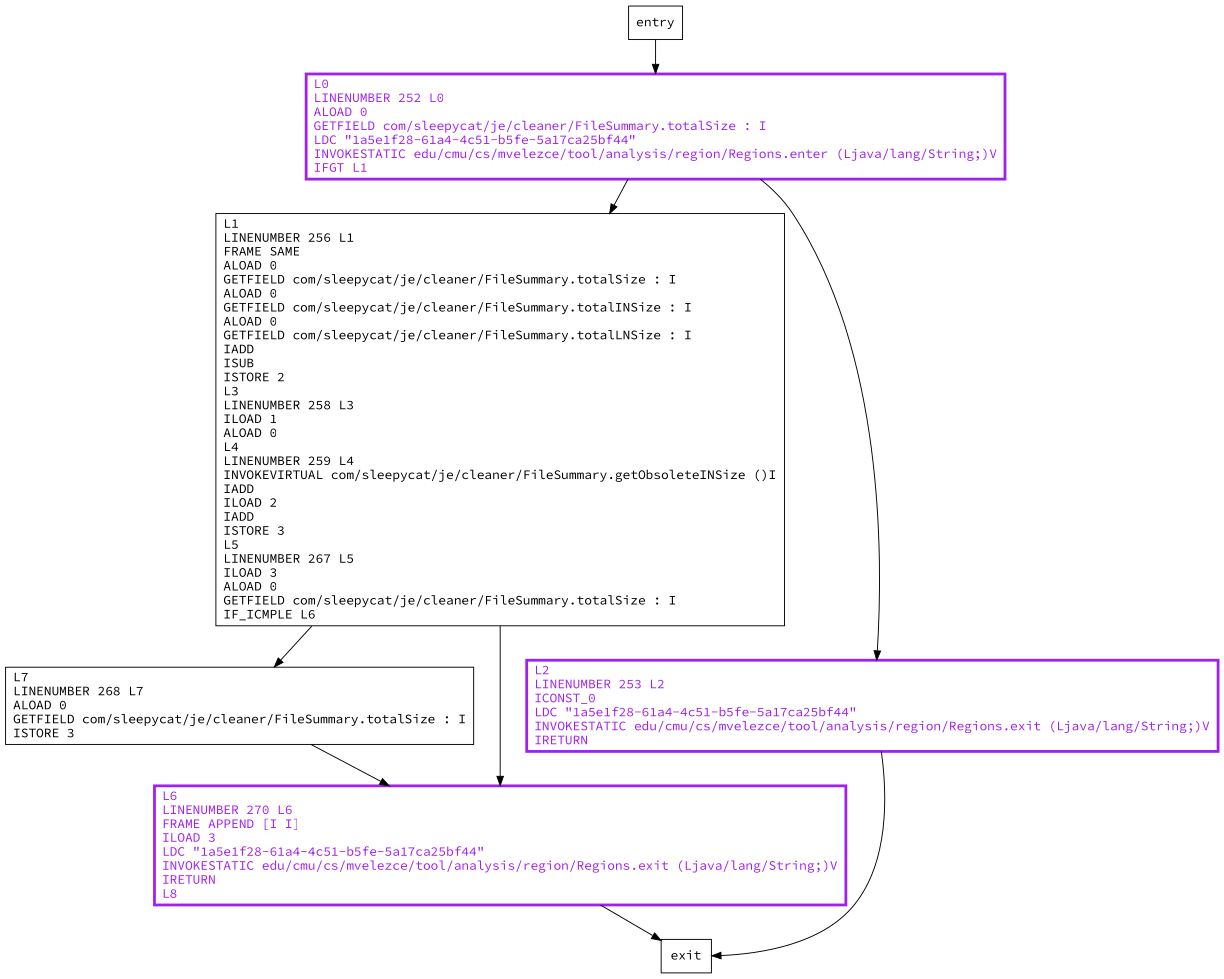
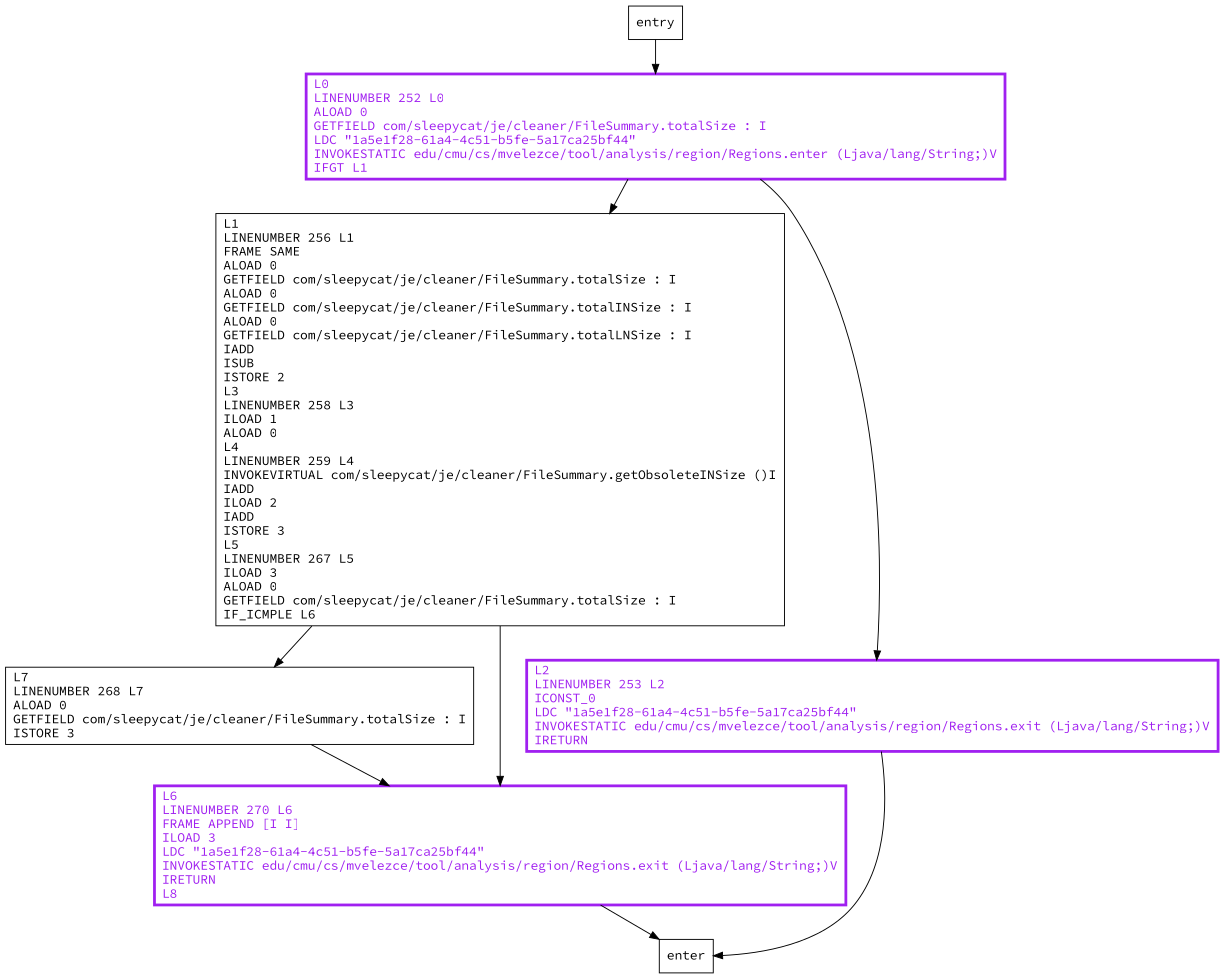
(686, 956) -> (686, 956)
